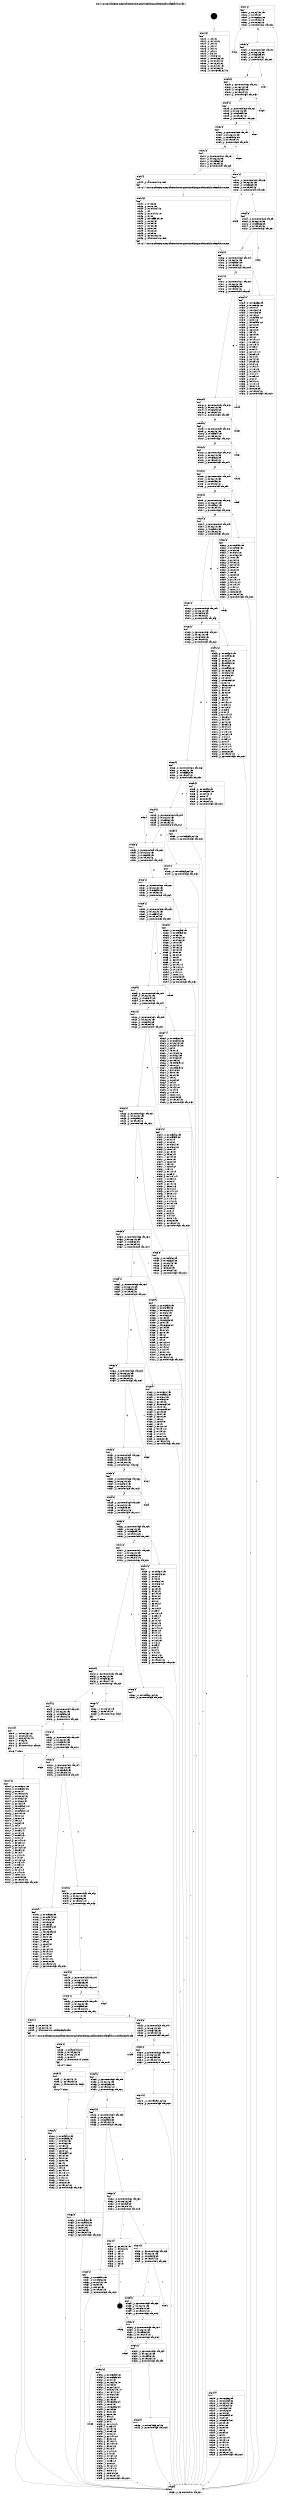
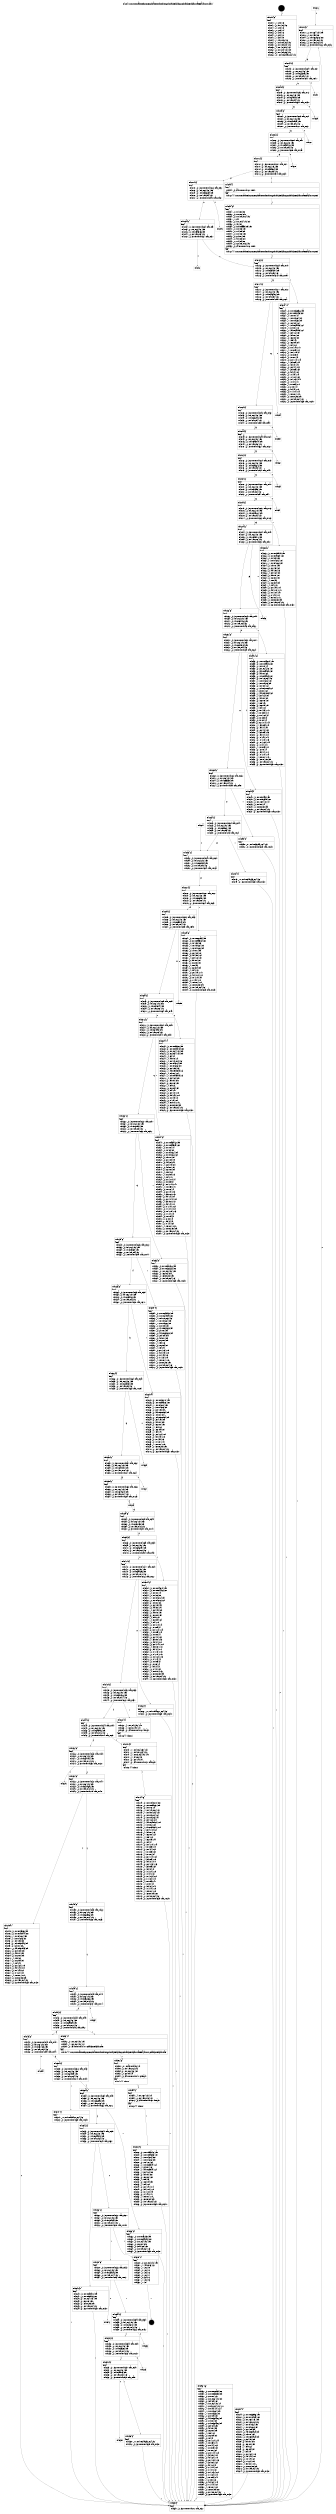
(236, 38) -> (316, 17)
(124, 1493) -> (133, 1509)
